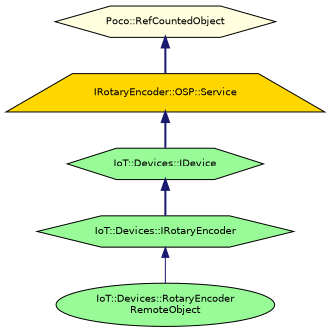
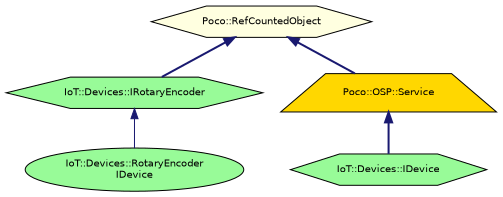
(165, 93) -> (389, 93)
(165, 203) -> (194, 60)
(165, 305) -> (134, 170)
